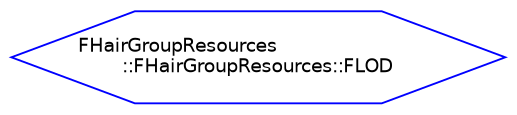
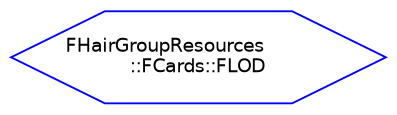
(258, 57) -> (198, 57)
